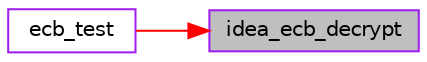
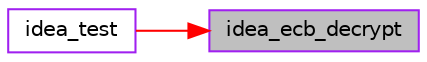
(72, 31) -> (72, 31)
